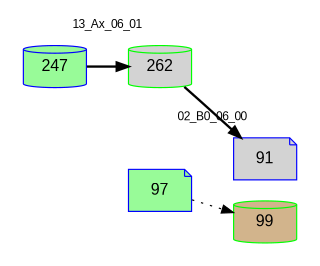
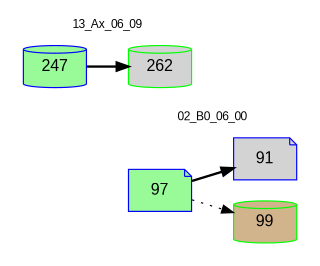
(107, 25) -> (107, 25)
(214, 114) -> (207, 176)
